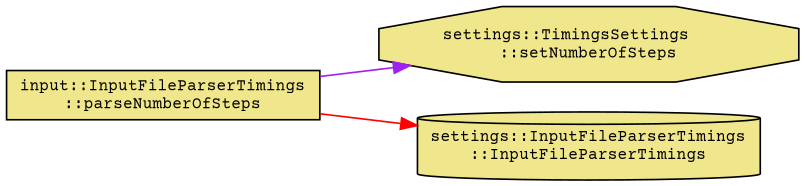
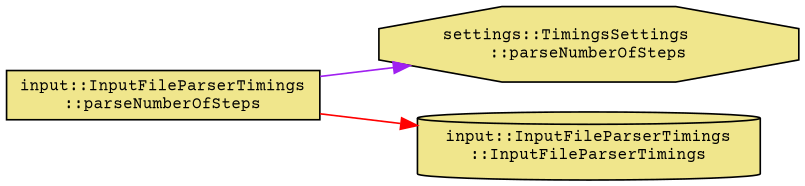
(589, 44) -> (589, 44)
(589, 146) -> (589, 146)
